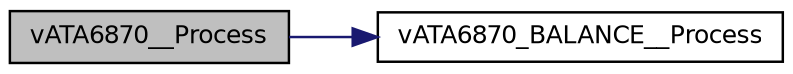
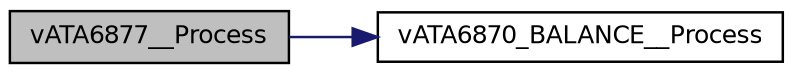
(149, 37) -> (149, 37)
